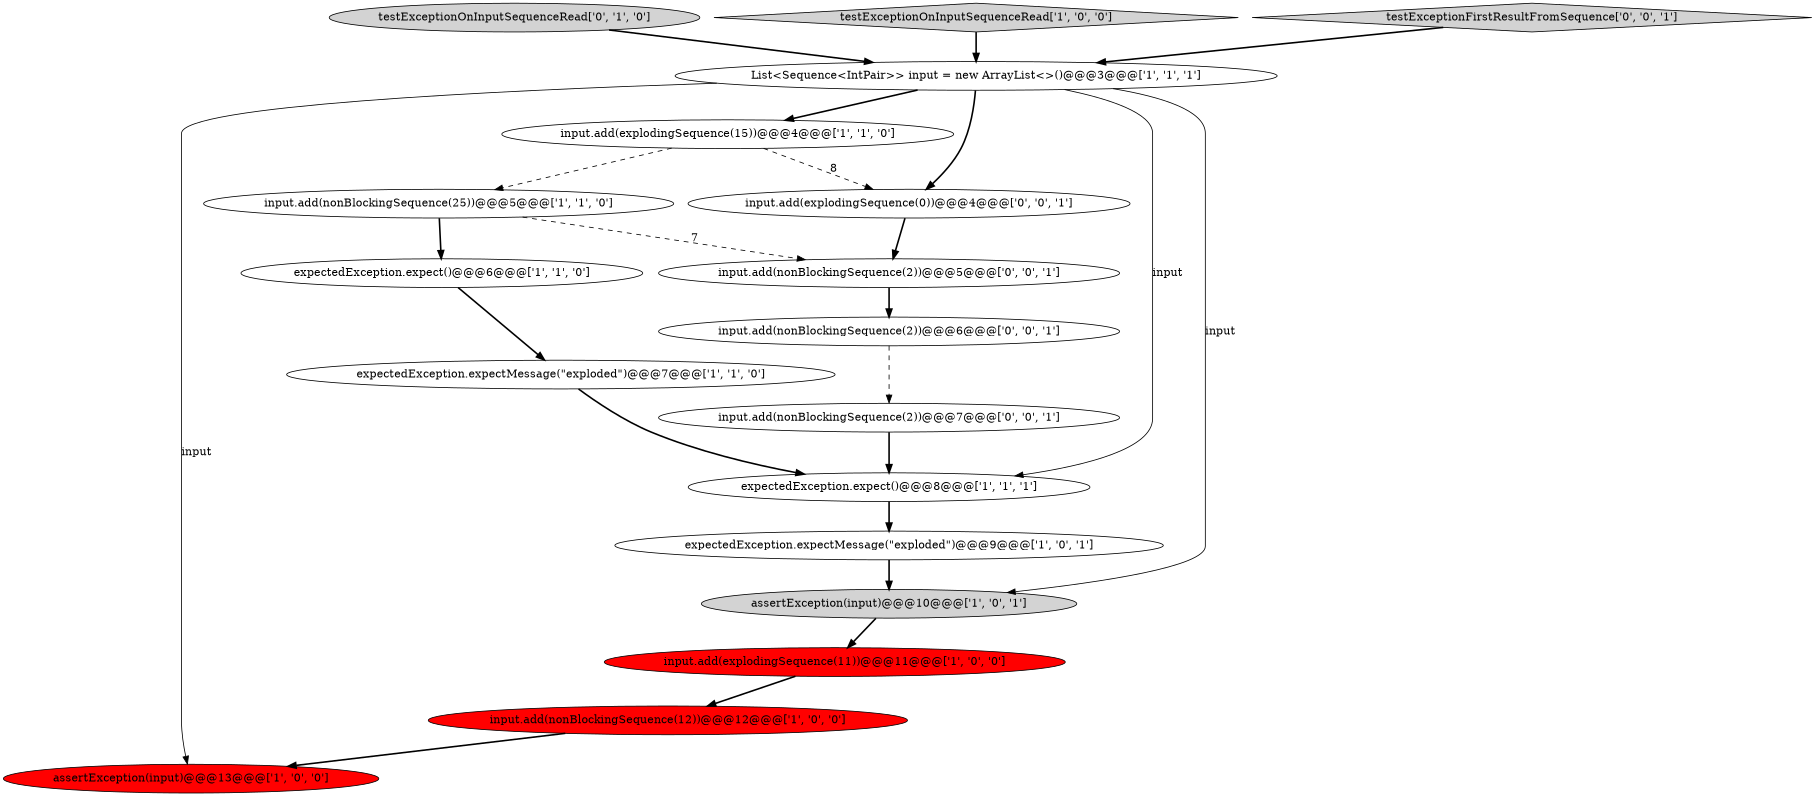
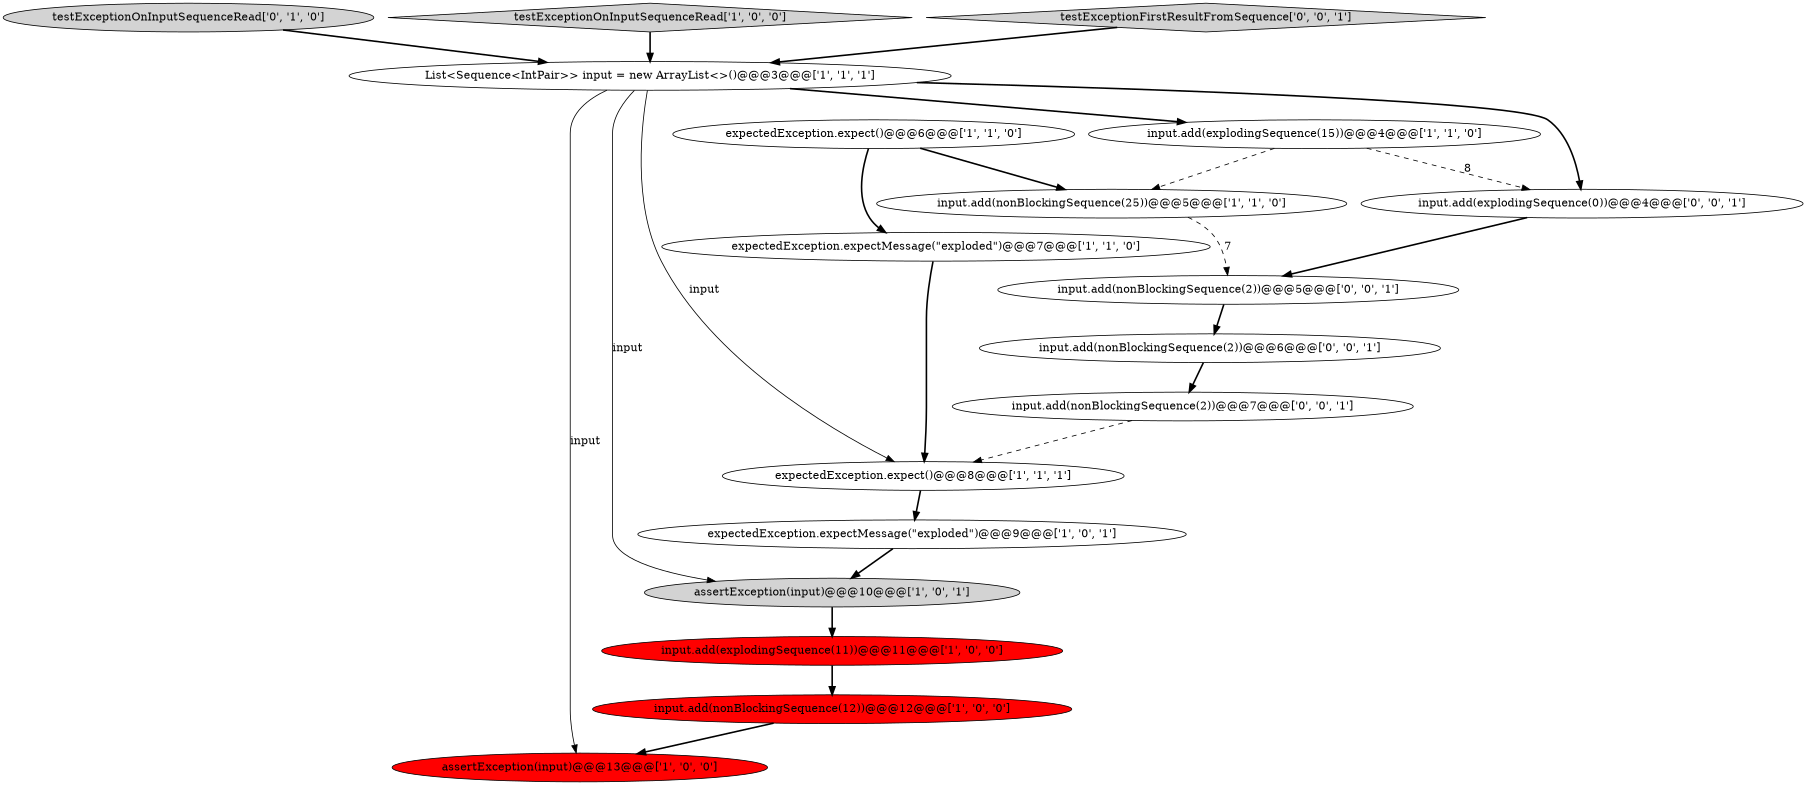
(440, 234) -> (989, 168)
(889, 370) -> (1198, 374)
(889, 448) -> (1057, 440)
